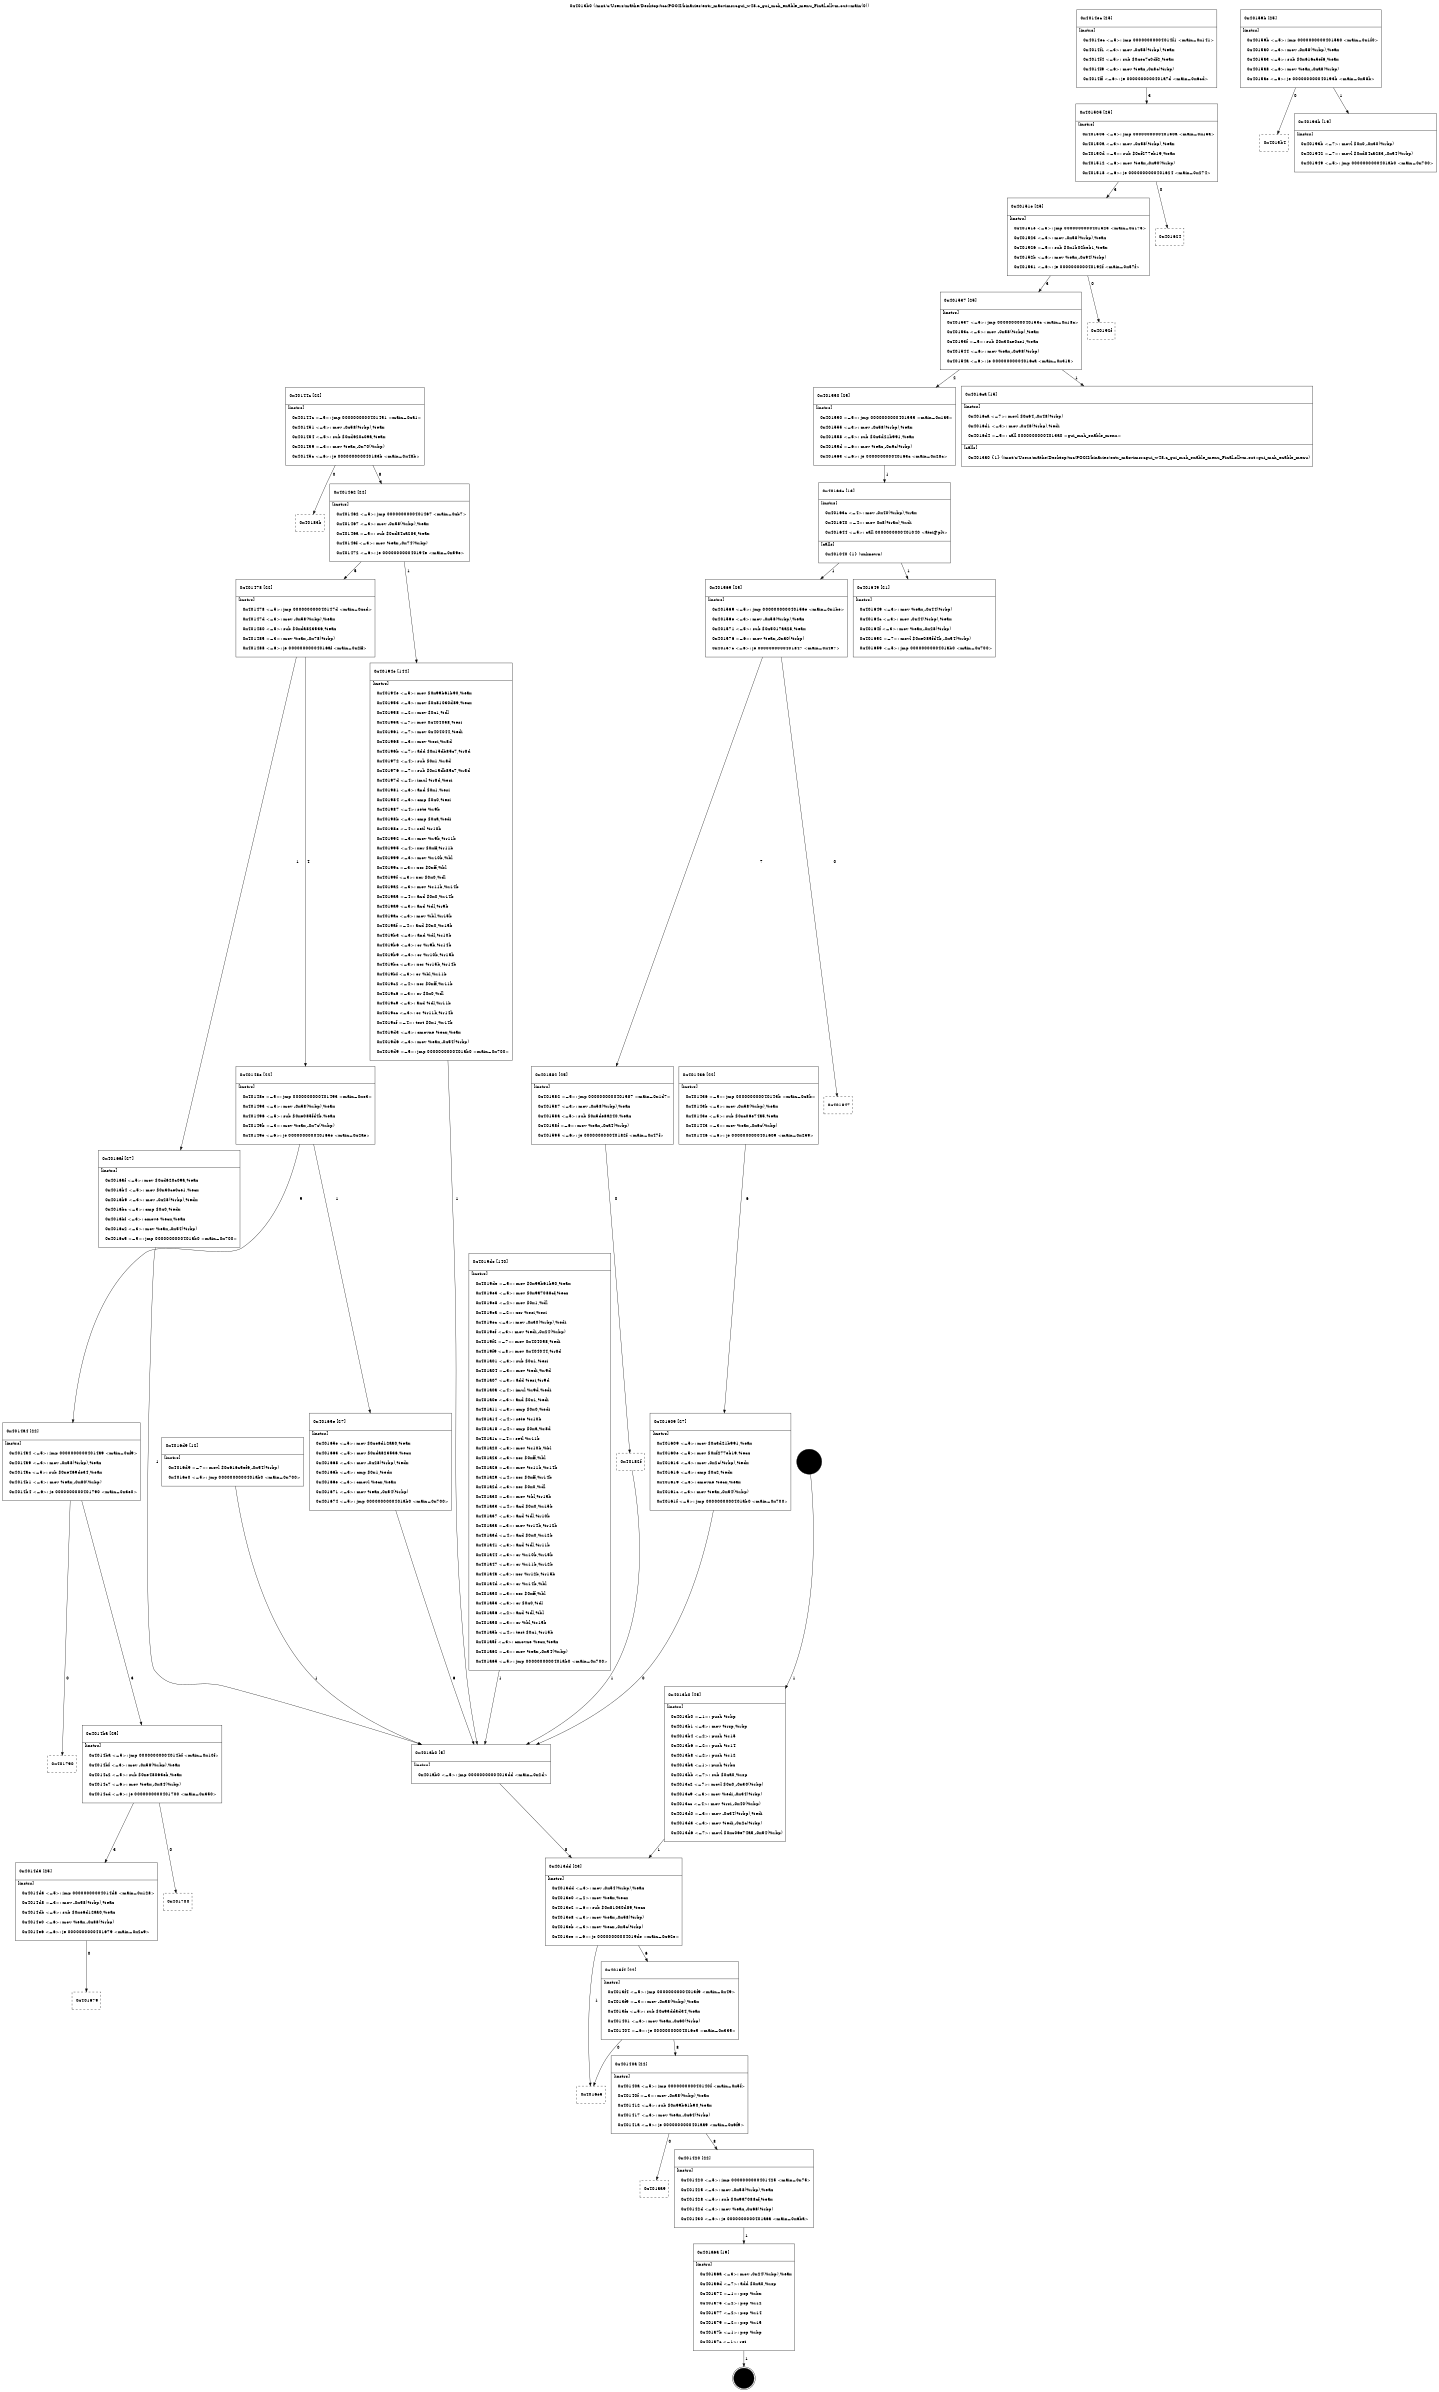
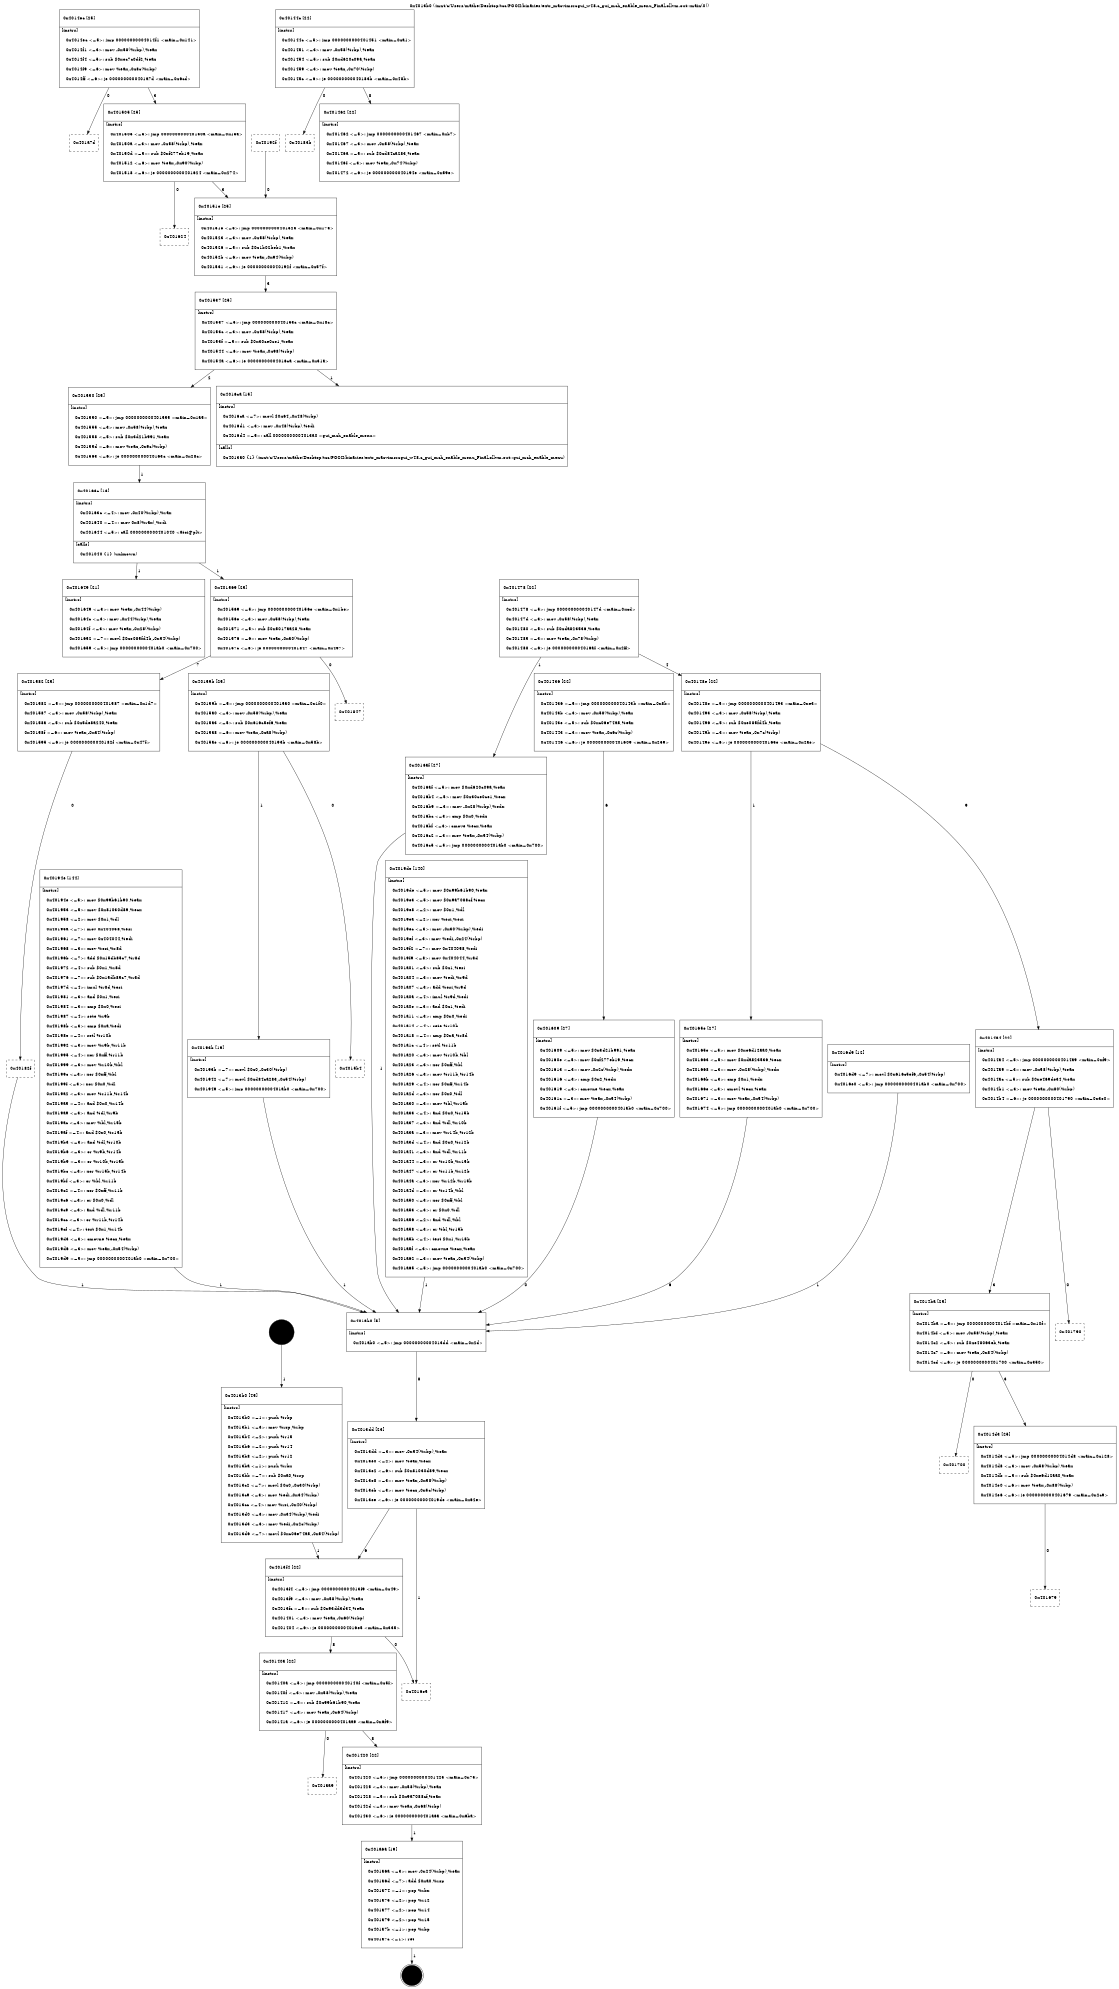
none -> (84, 143)
(1093, 298) -> (266, 173)
(354, 569) -> none
(410, 611) -> none
none -> (298, 1216)
(658, 1847) -> (315, 1549)
